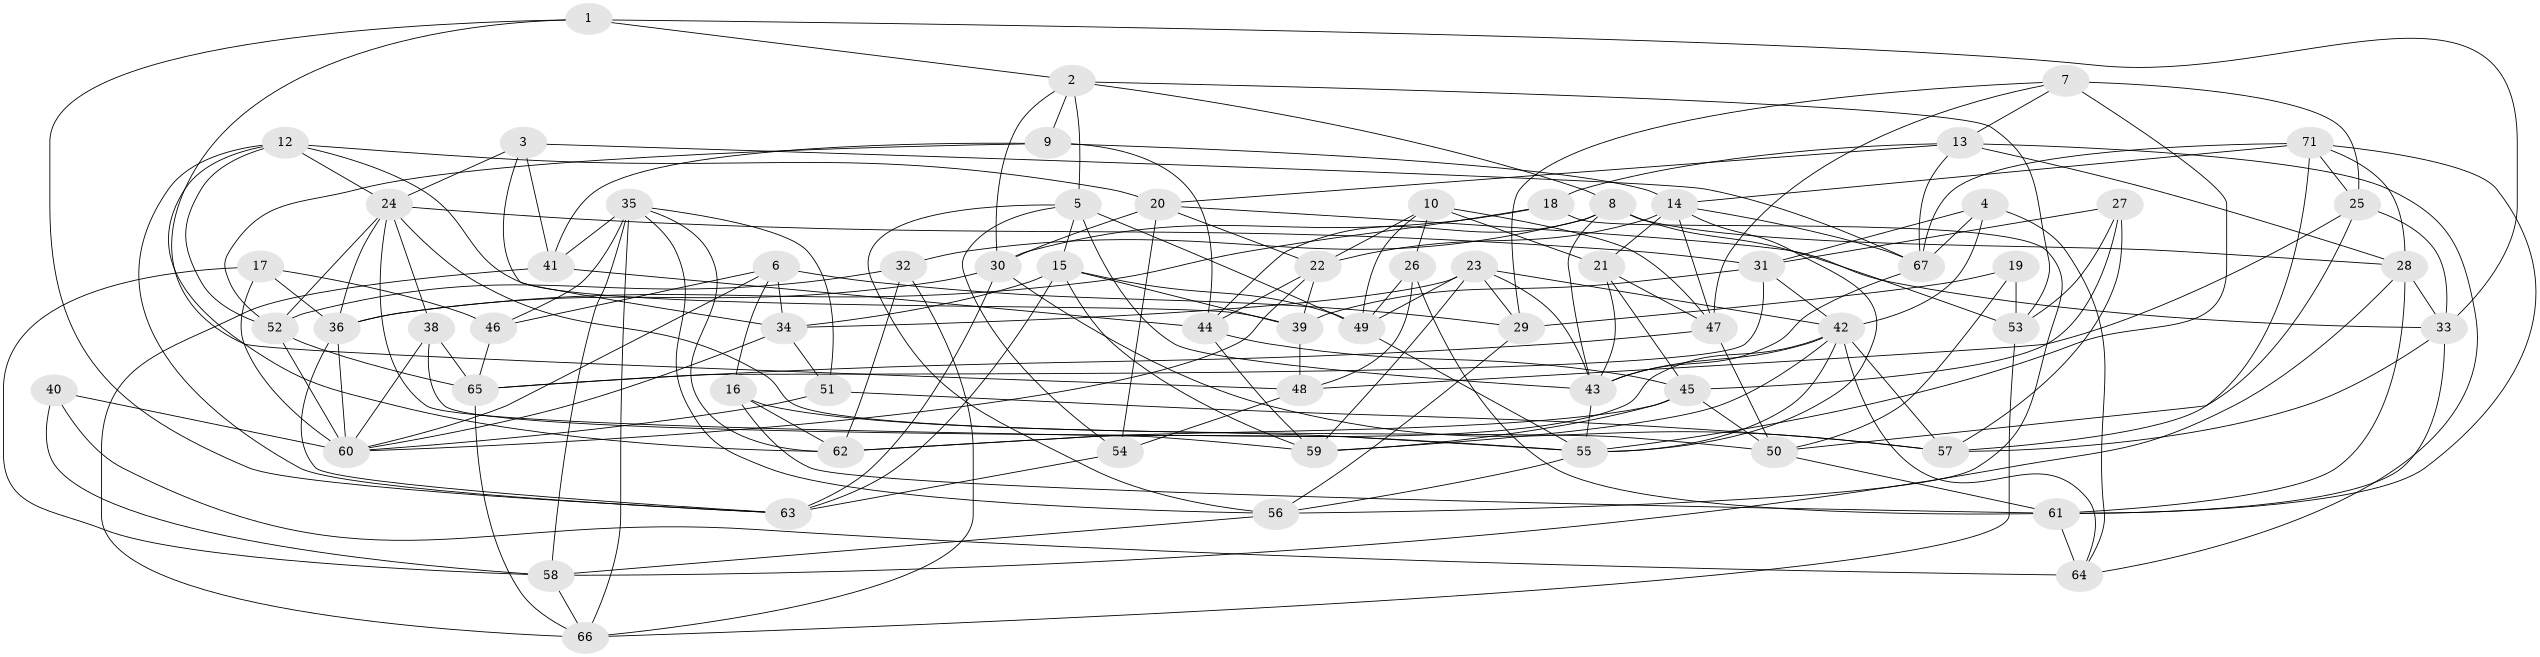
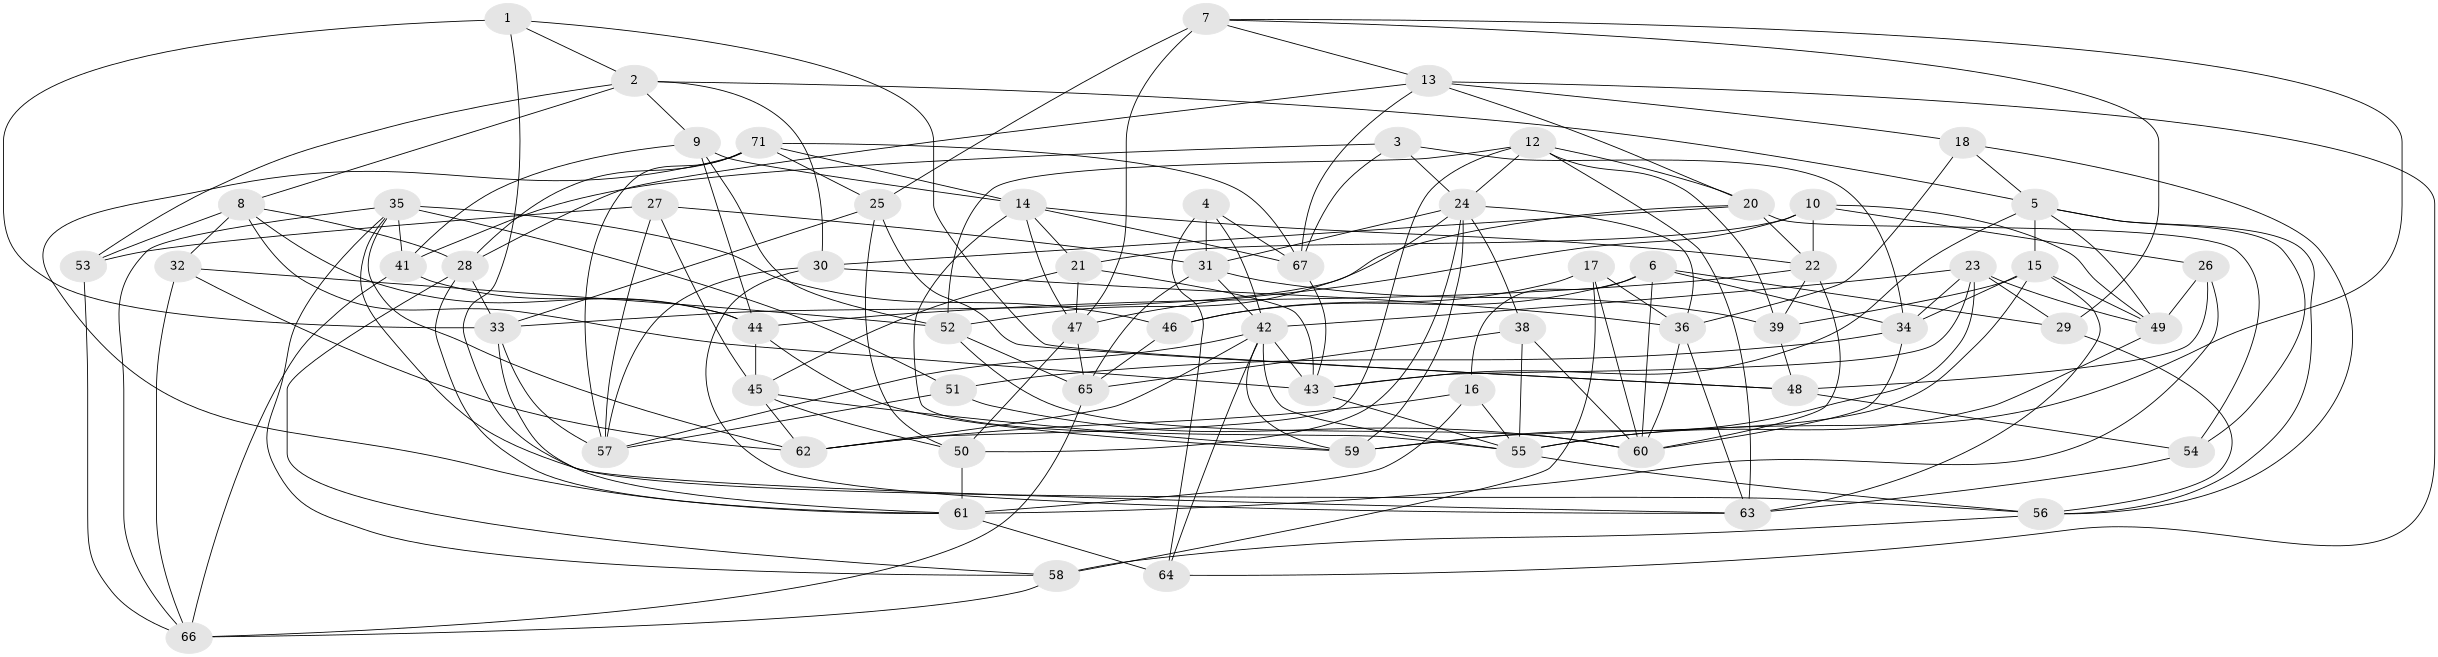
(1271, 226) -> (1999, 174)
(2016, 267) -> none
(54, 390) -> none
